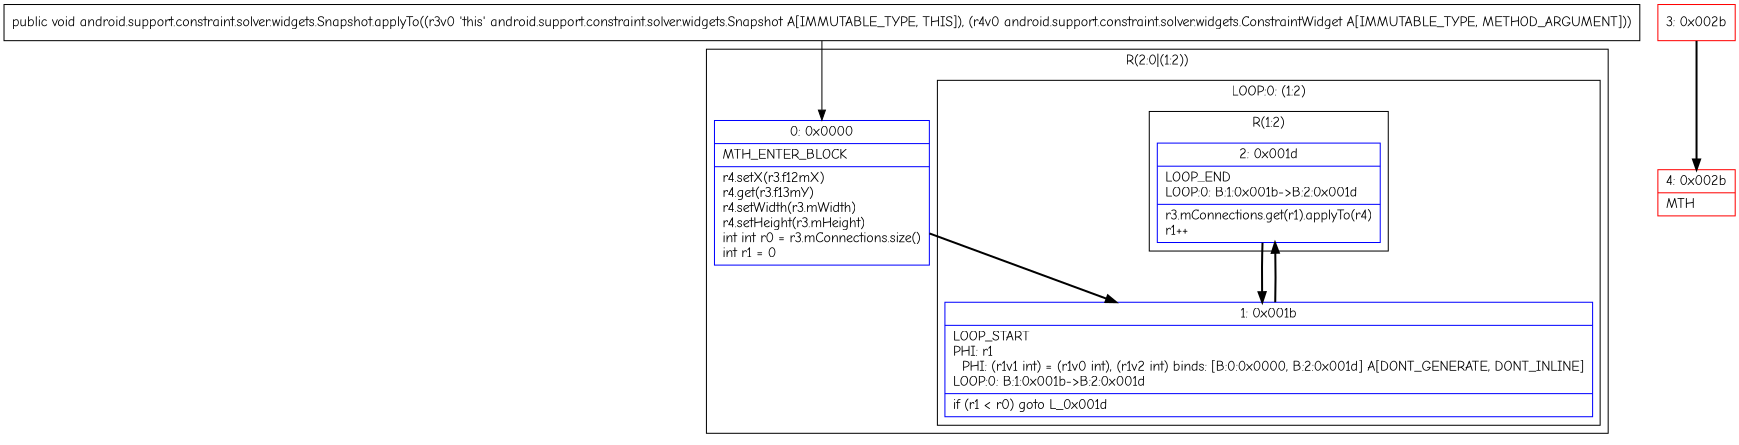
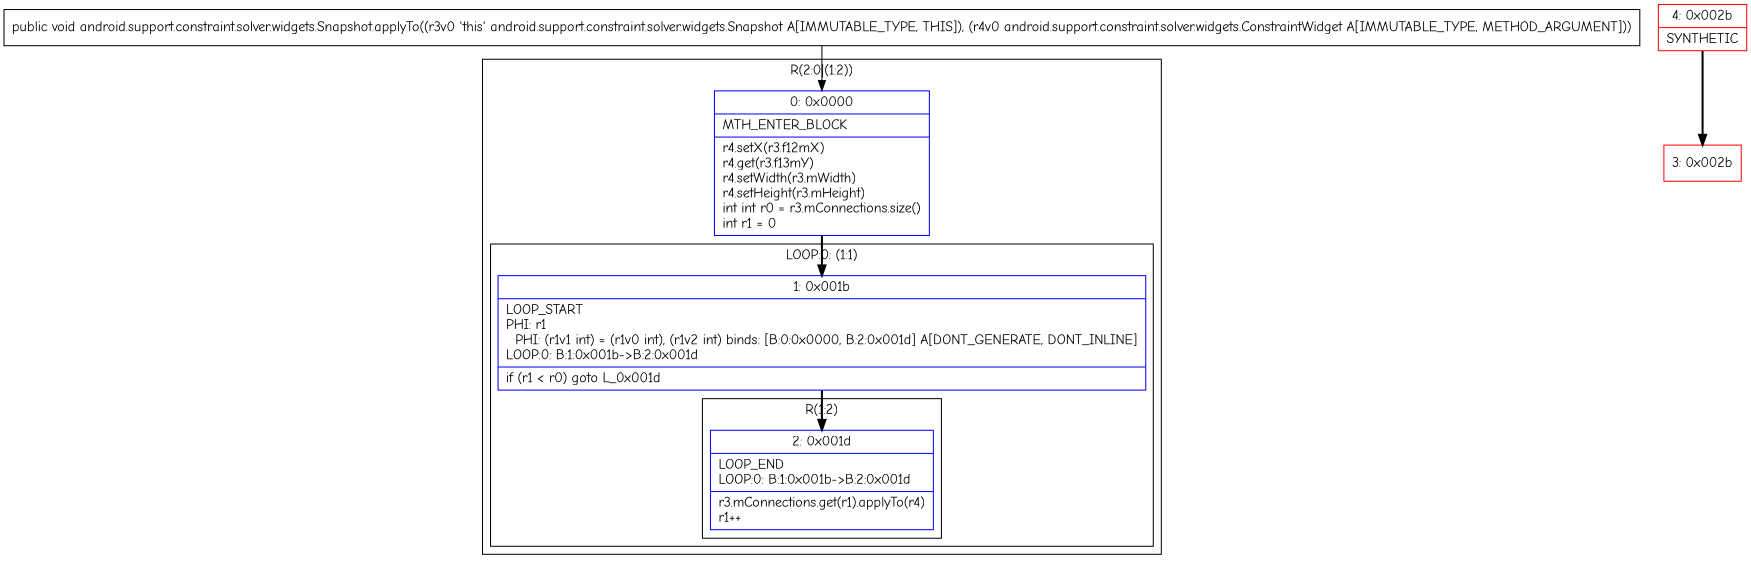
(1269, 92) -> (822, 256)
(1697, 100) -> (1703, 93)
(1680, 204) -> (1703, 39)
(1262, 267) -> none
